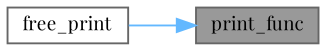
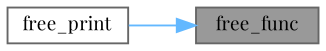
(257, 25) -> (257, 25)
